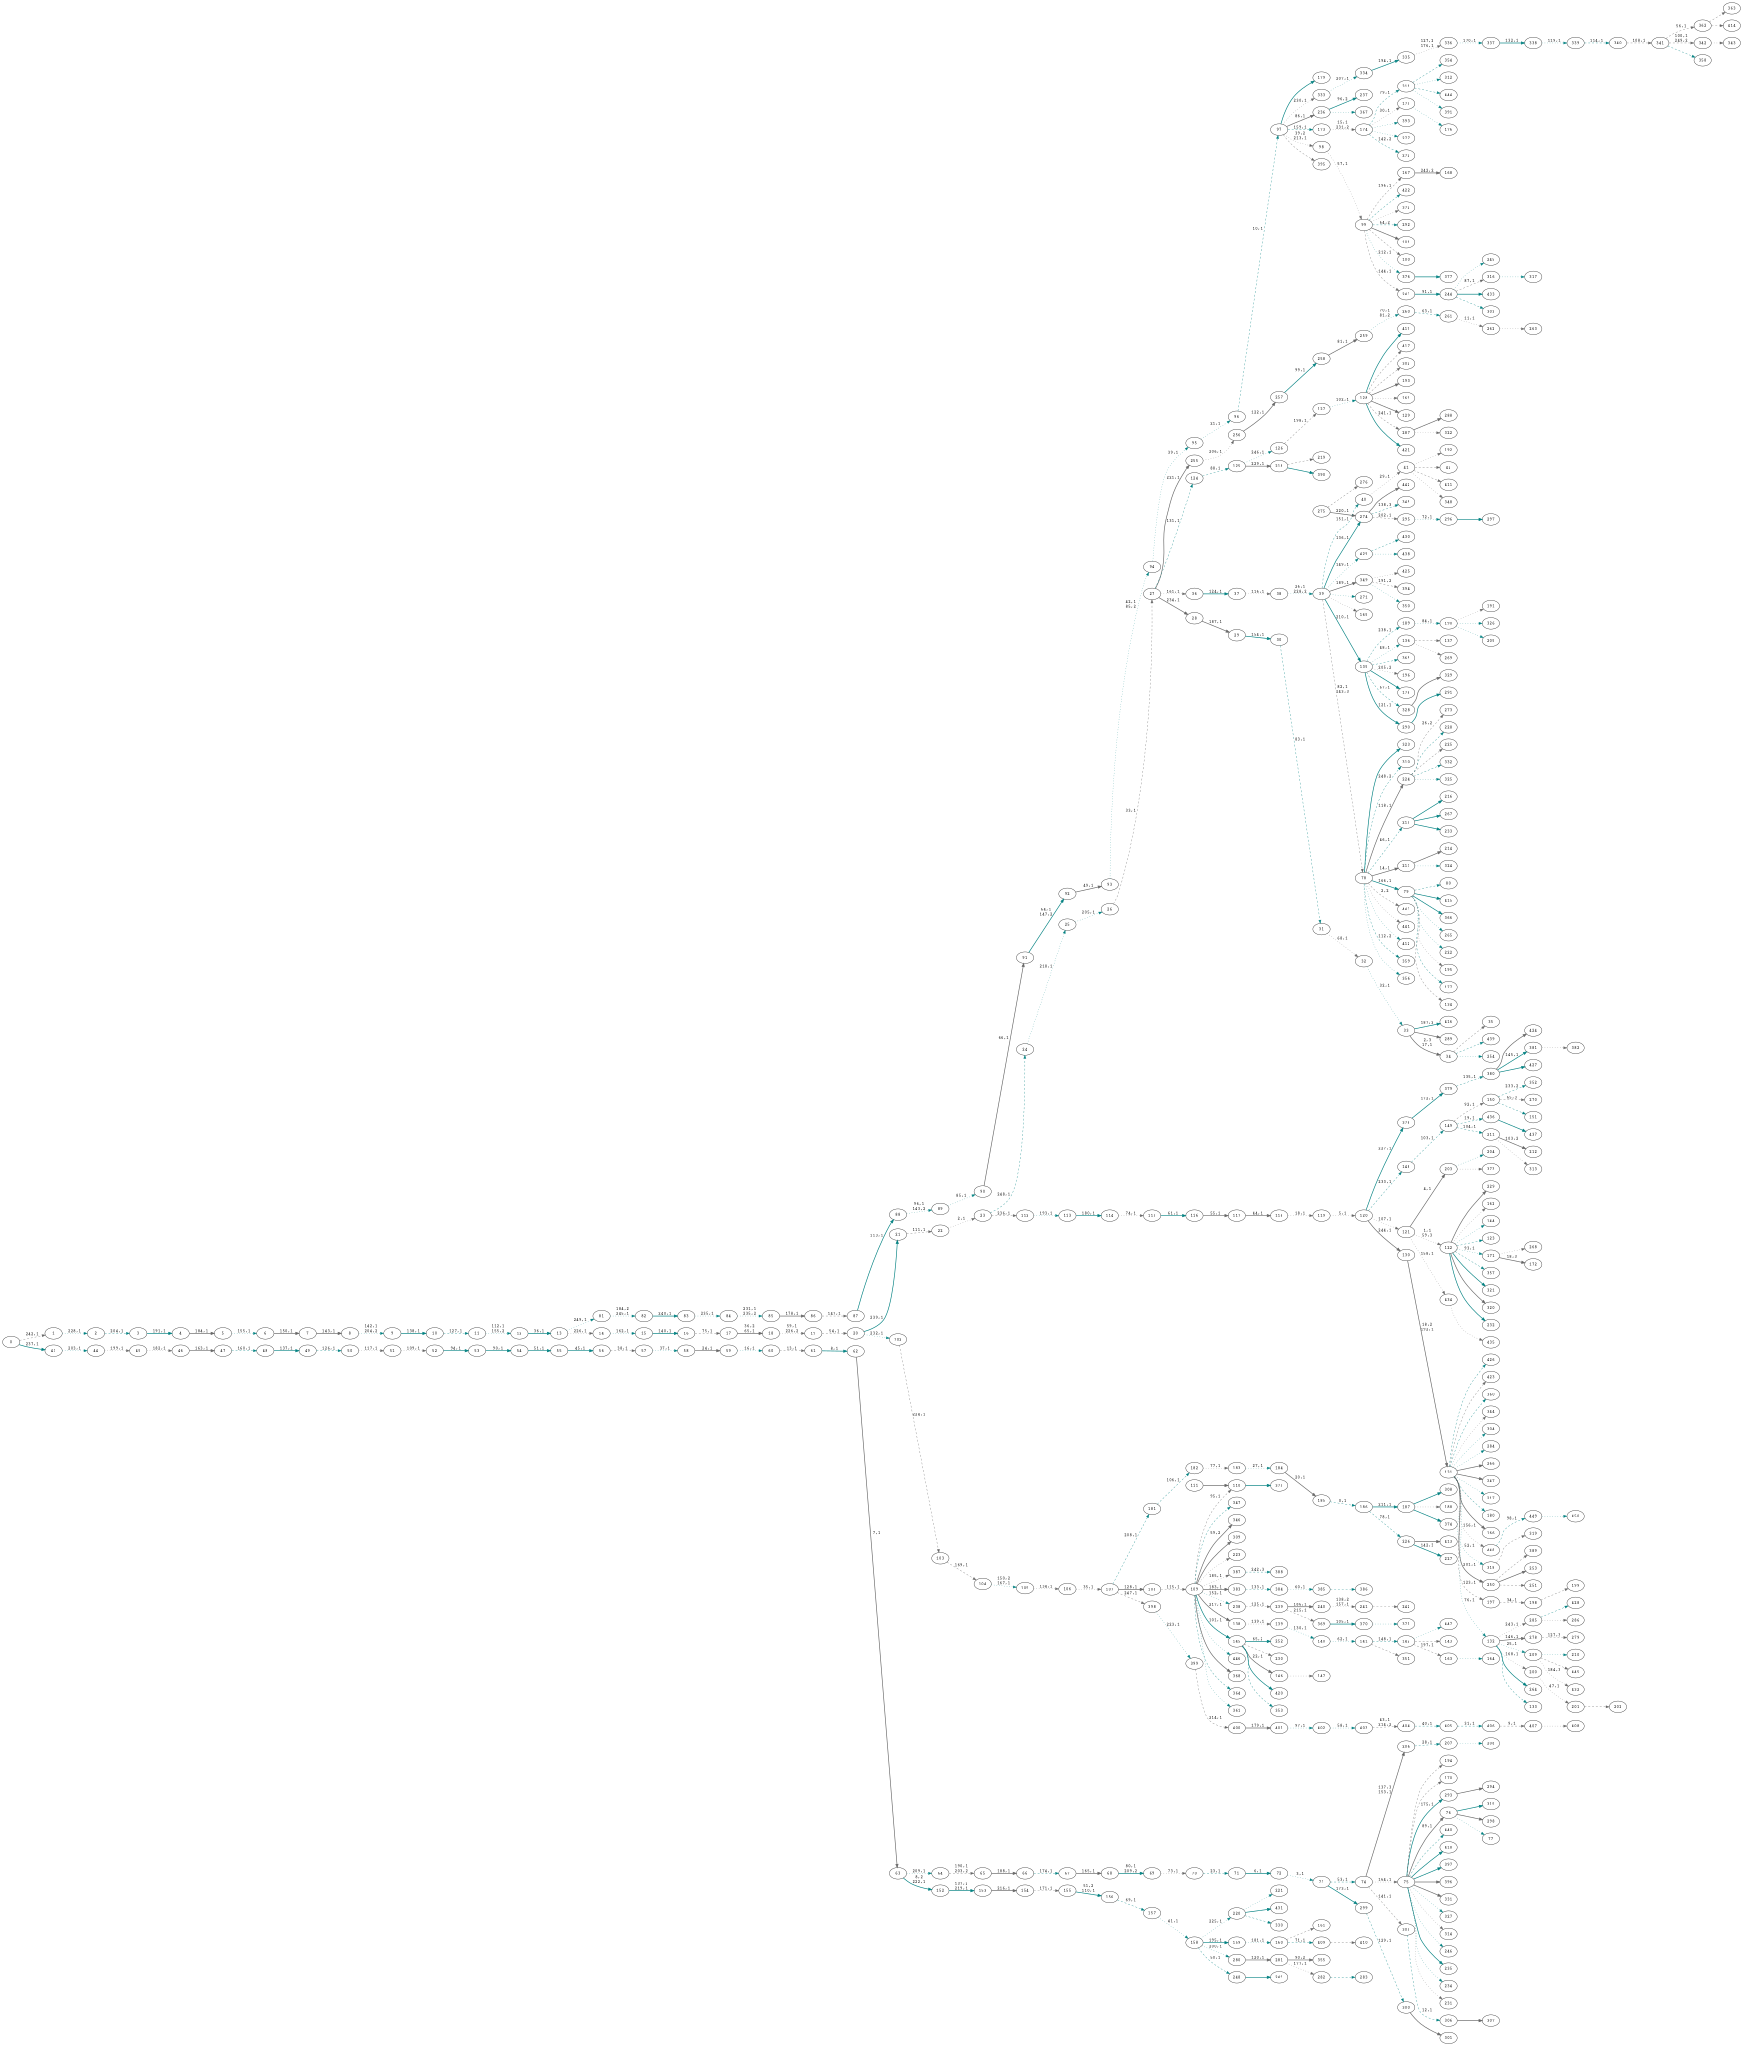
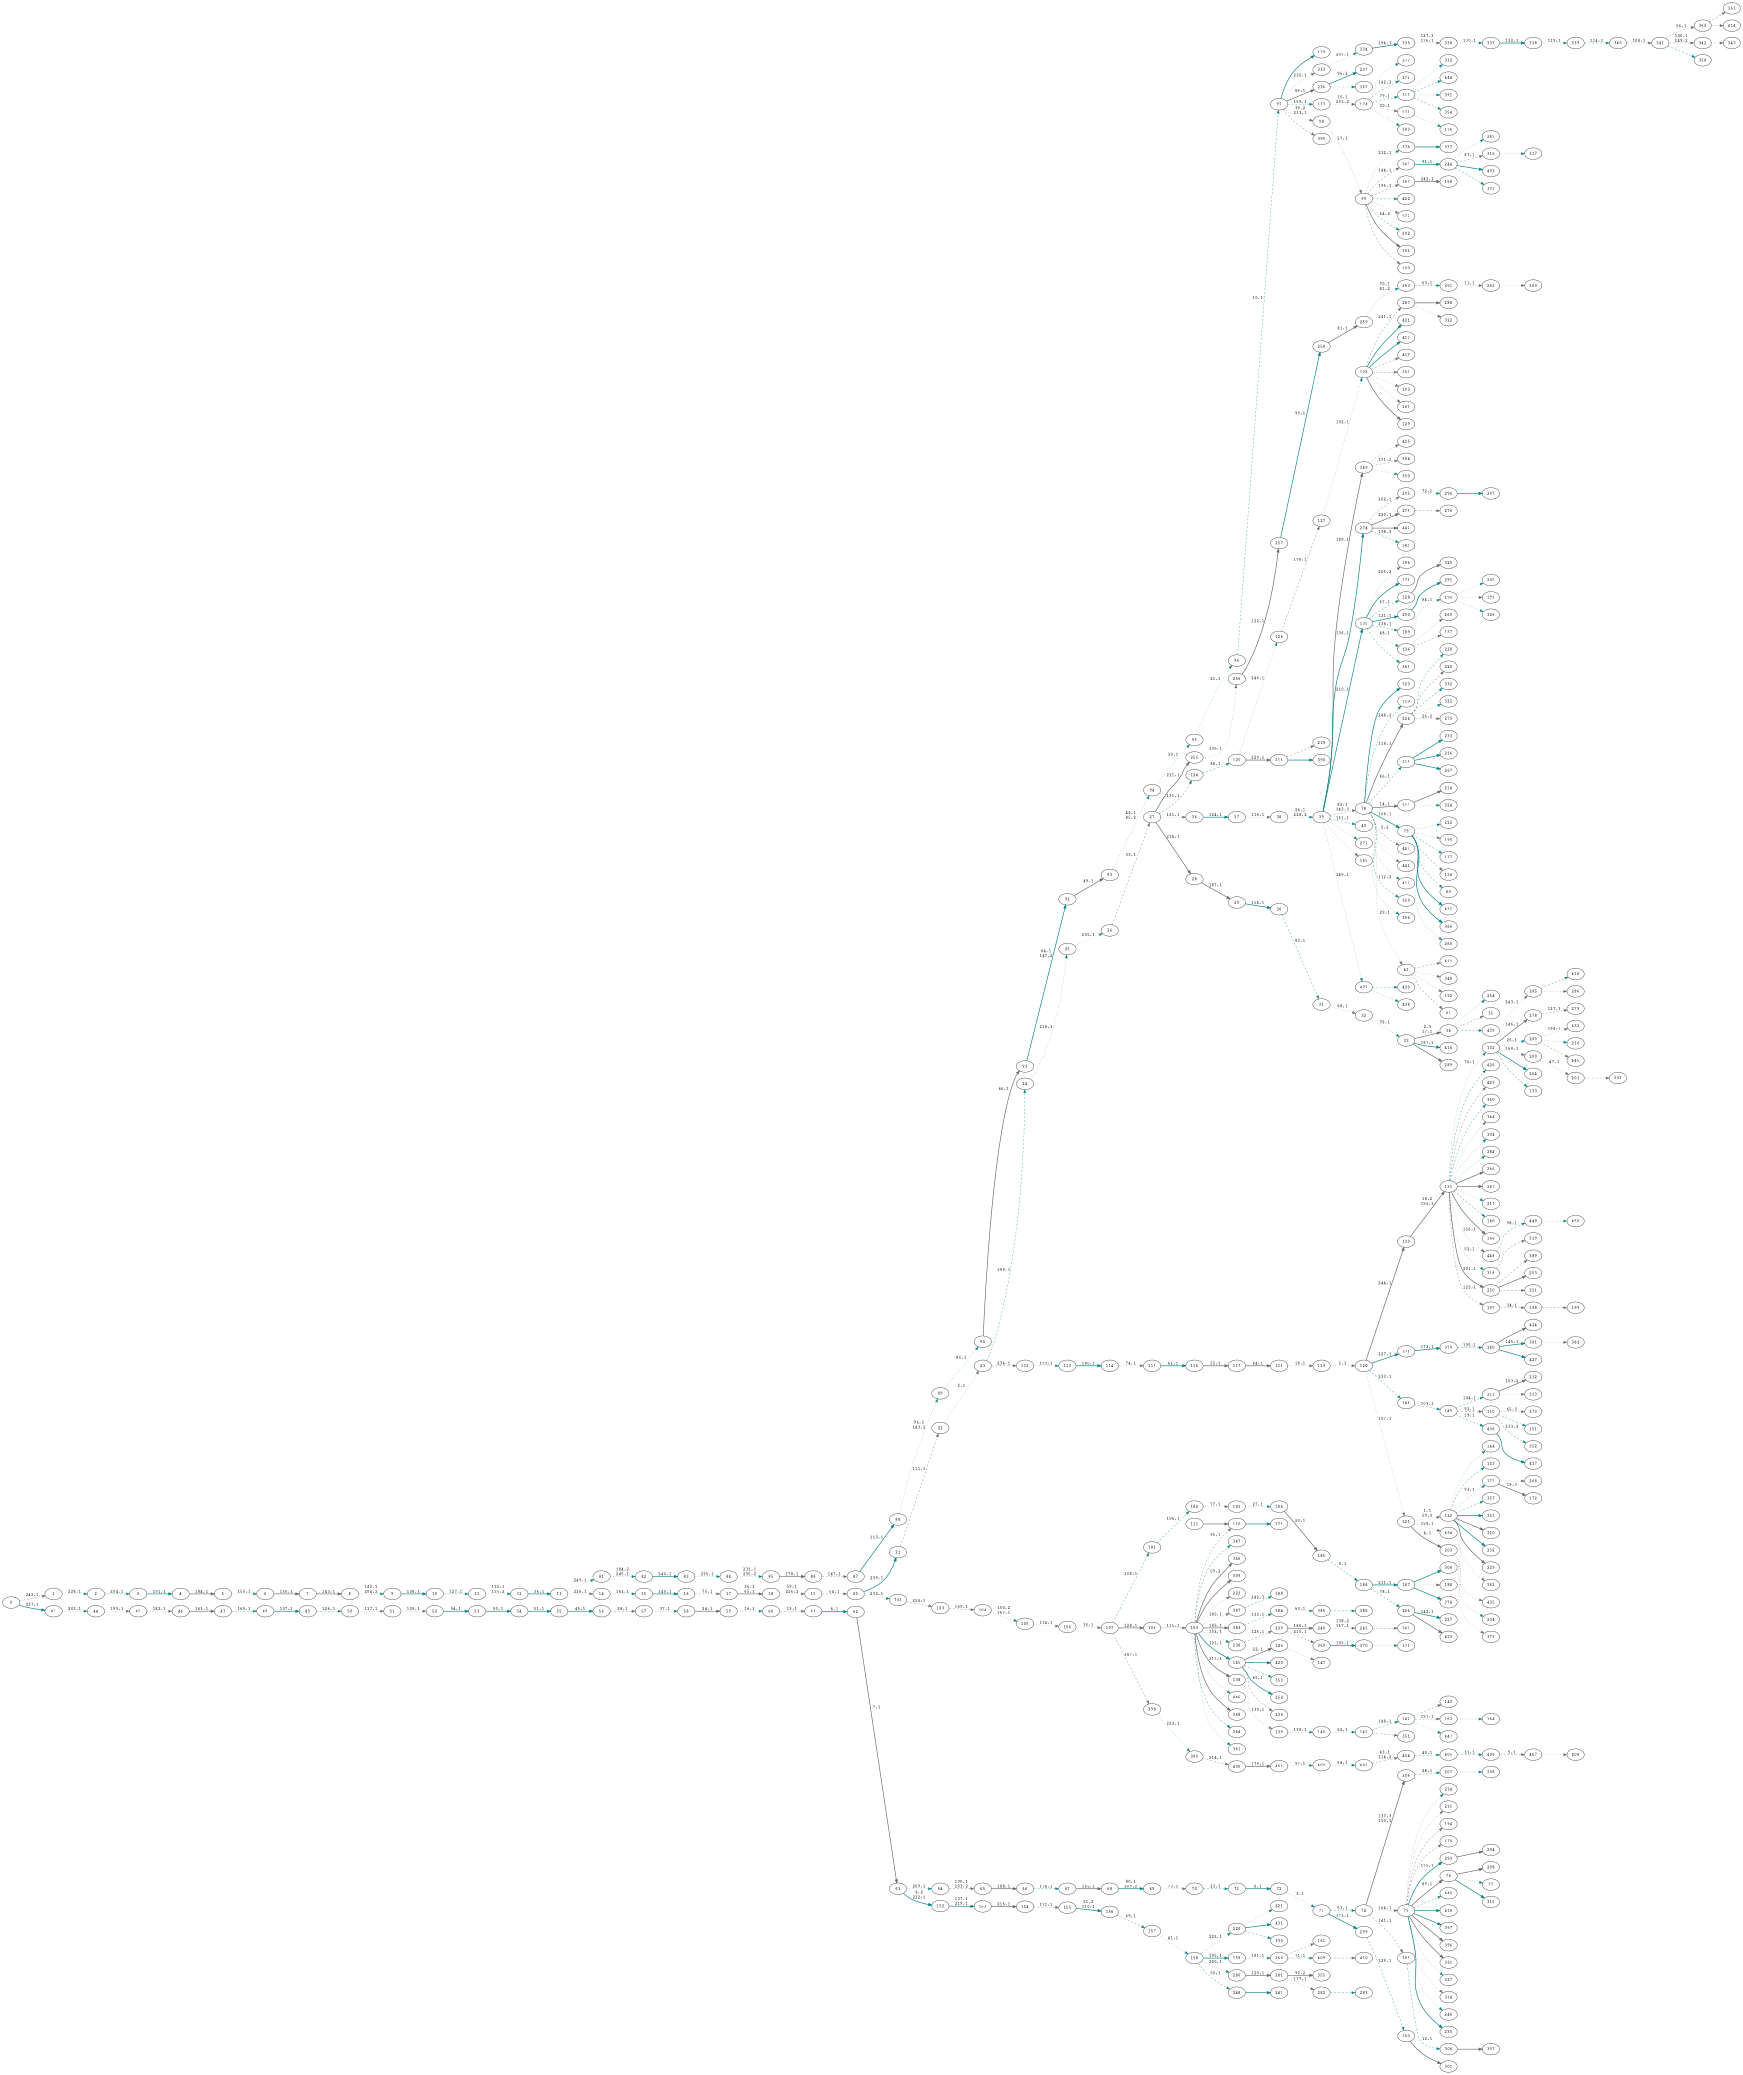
(1383, 390) -> (1383, 380)
(1341, 514) -> (1383, 520)
